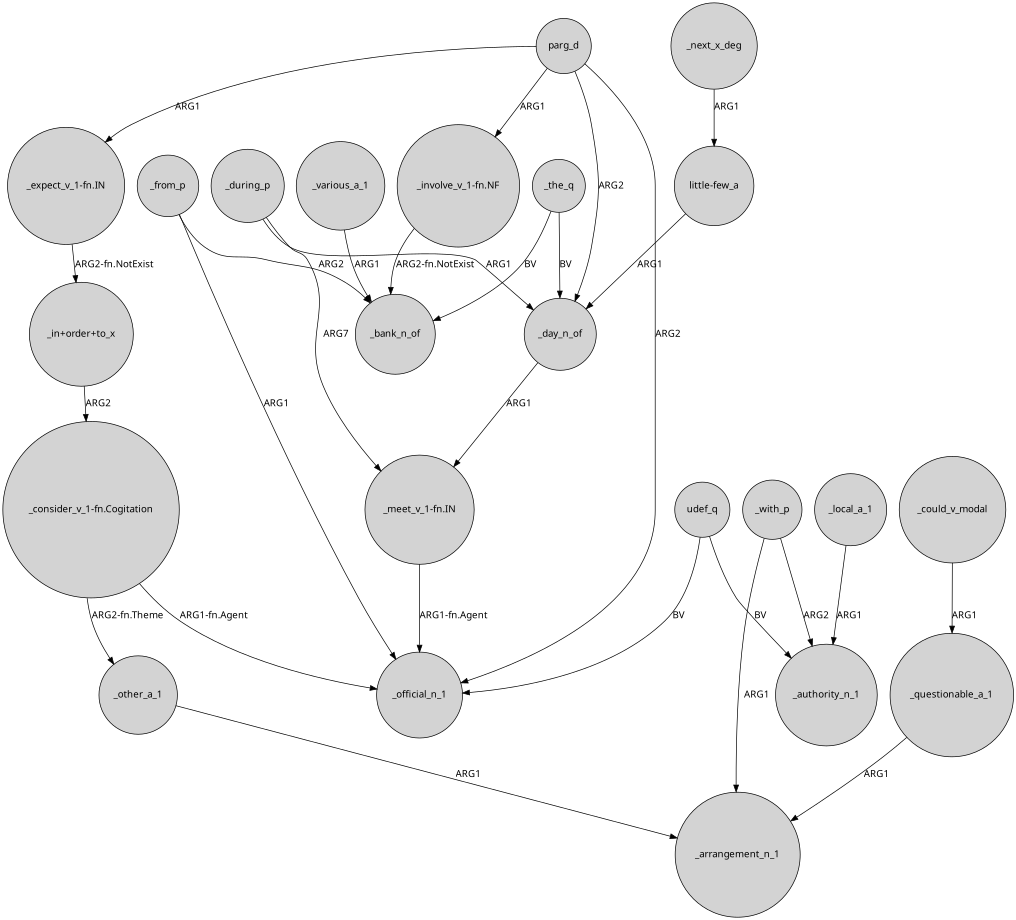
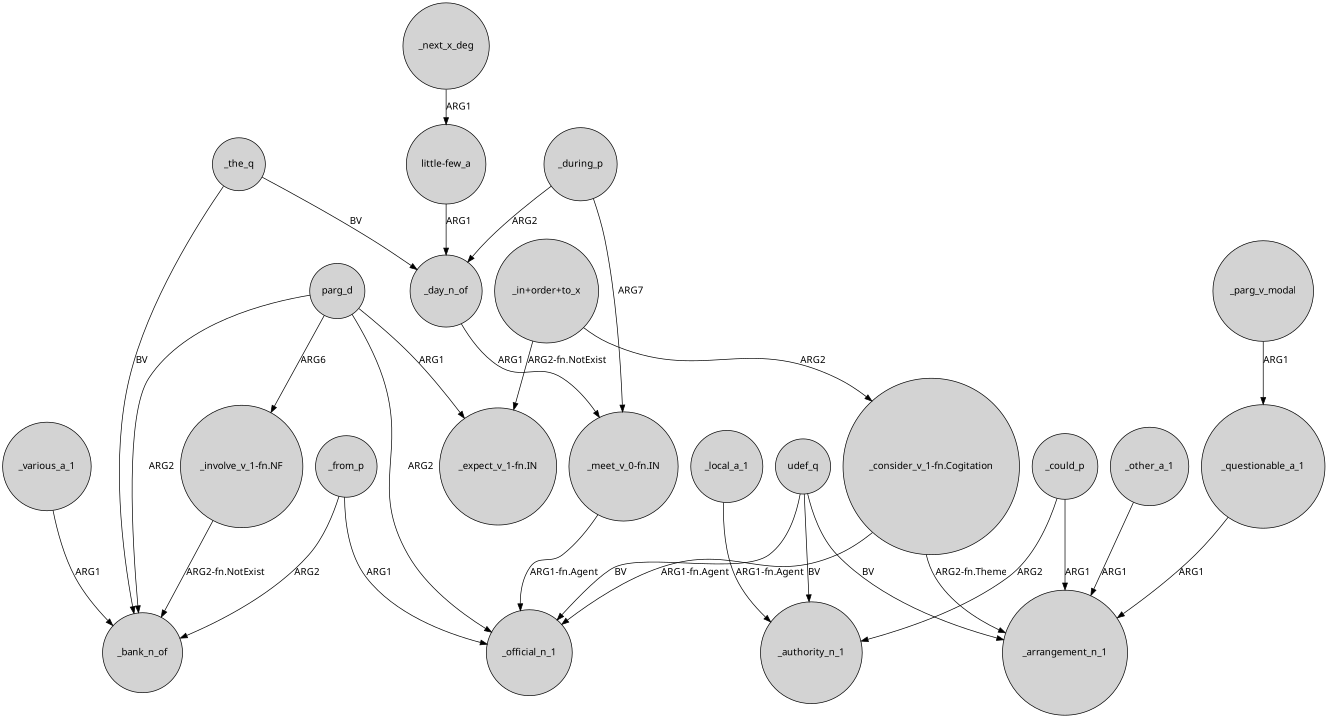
(533, 107) -> (313, 360)
(598, 183) -> (141, 398)
(74, 260) -> (526, 367)
(499, 265) -> (525, 222)
(420, 510) -> (624, 466)
(772, 510) -> (1065, 466)
(953, 510) -> (1263, 291)
none -> (882, 590)
(850, 616) -> (770, 572)
(95, 630) -> (954, 600)
